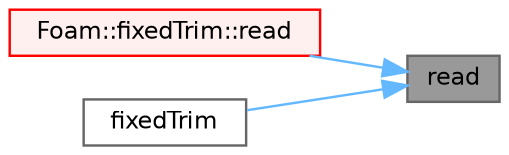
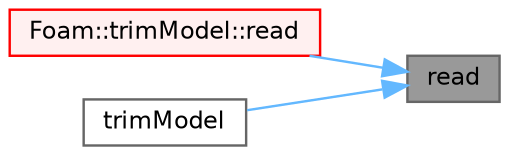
(165, 33) -> (165, 33)
(165, 122) -> (165, 122)
